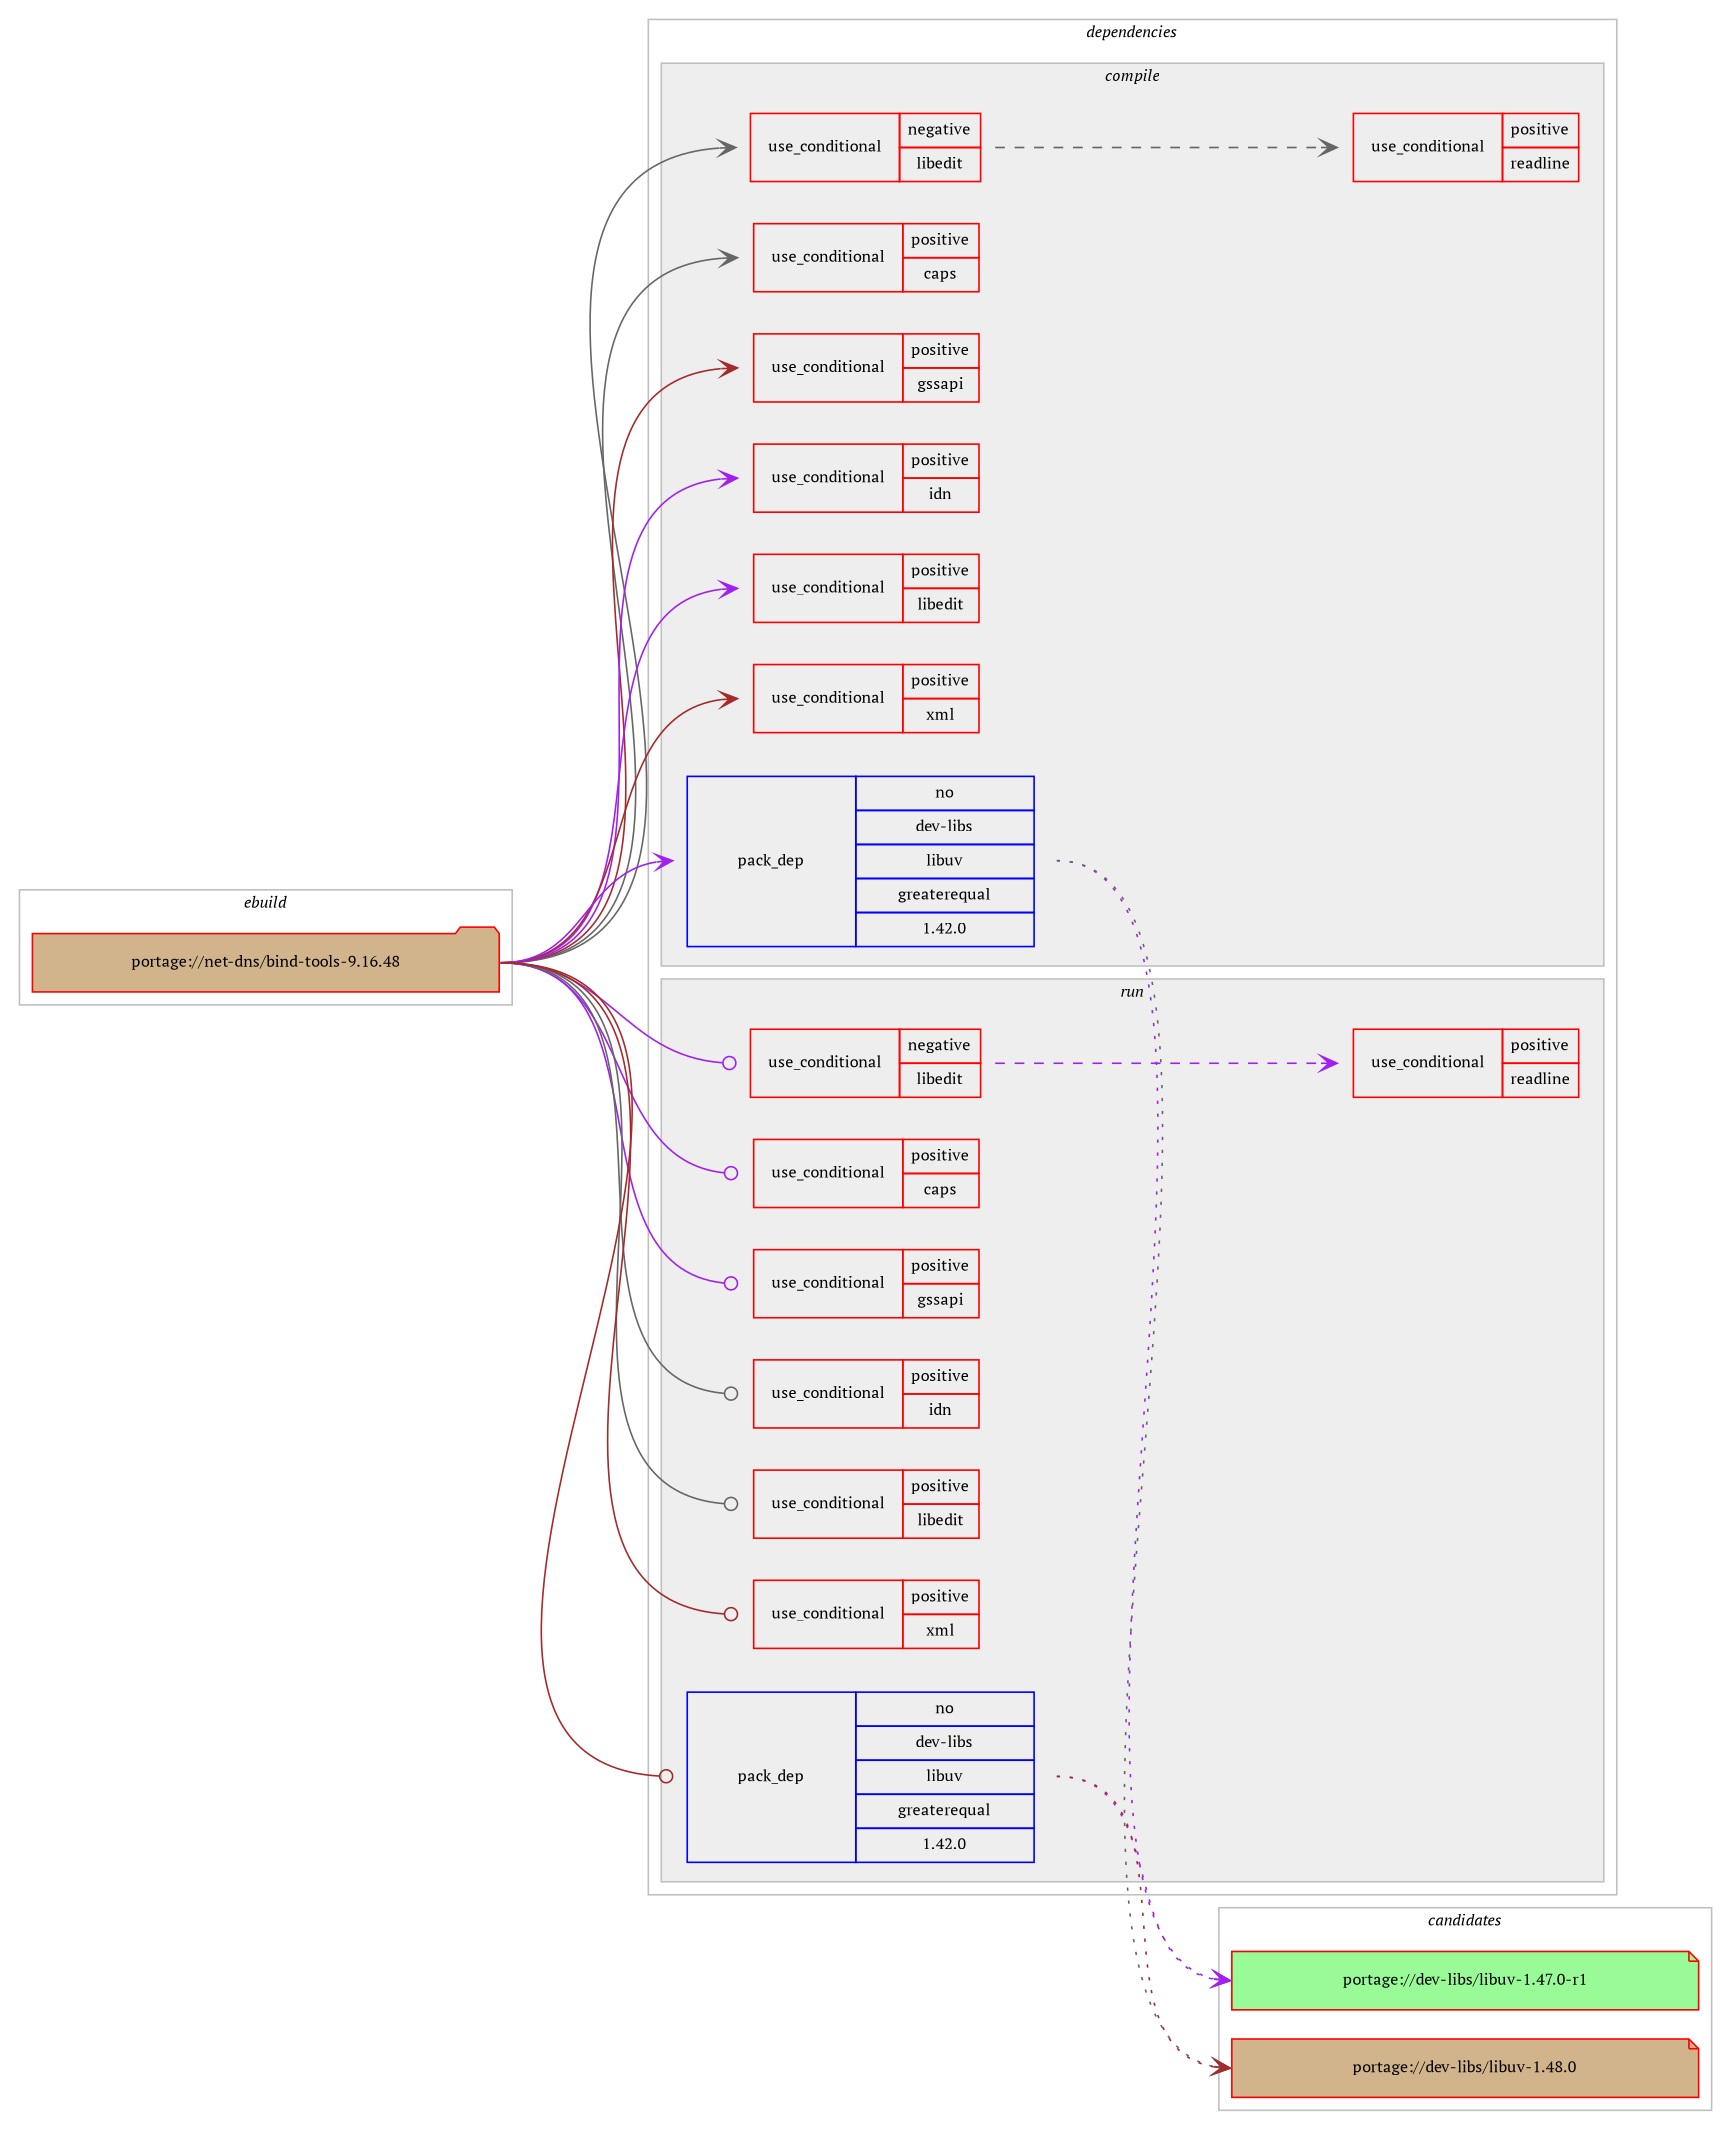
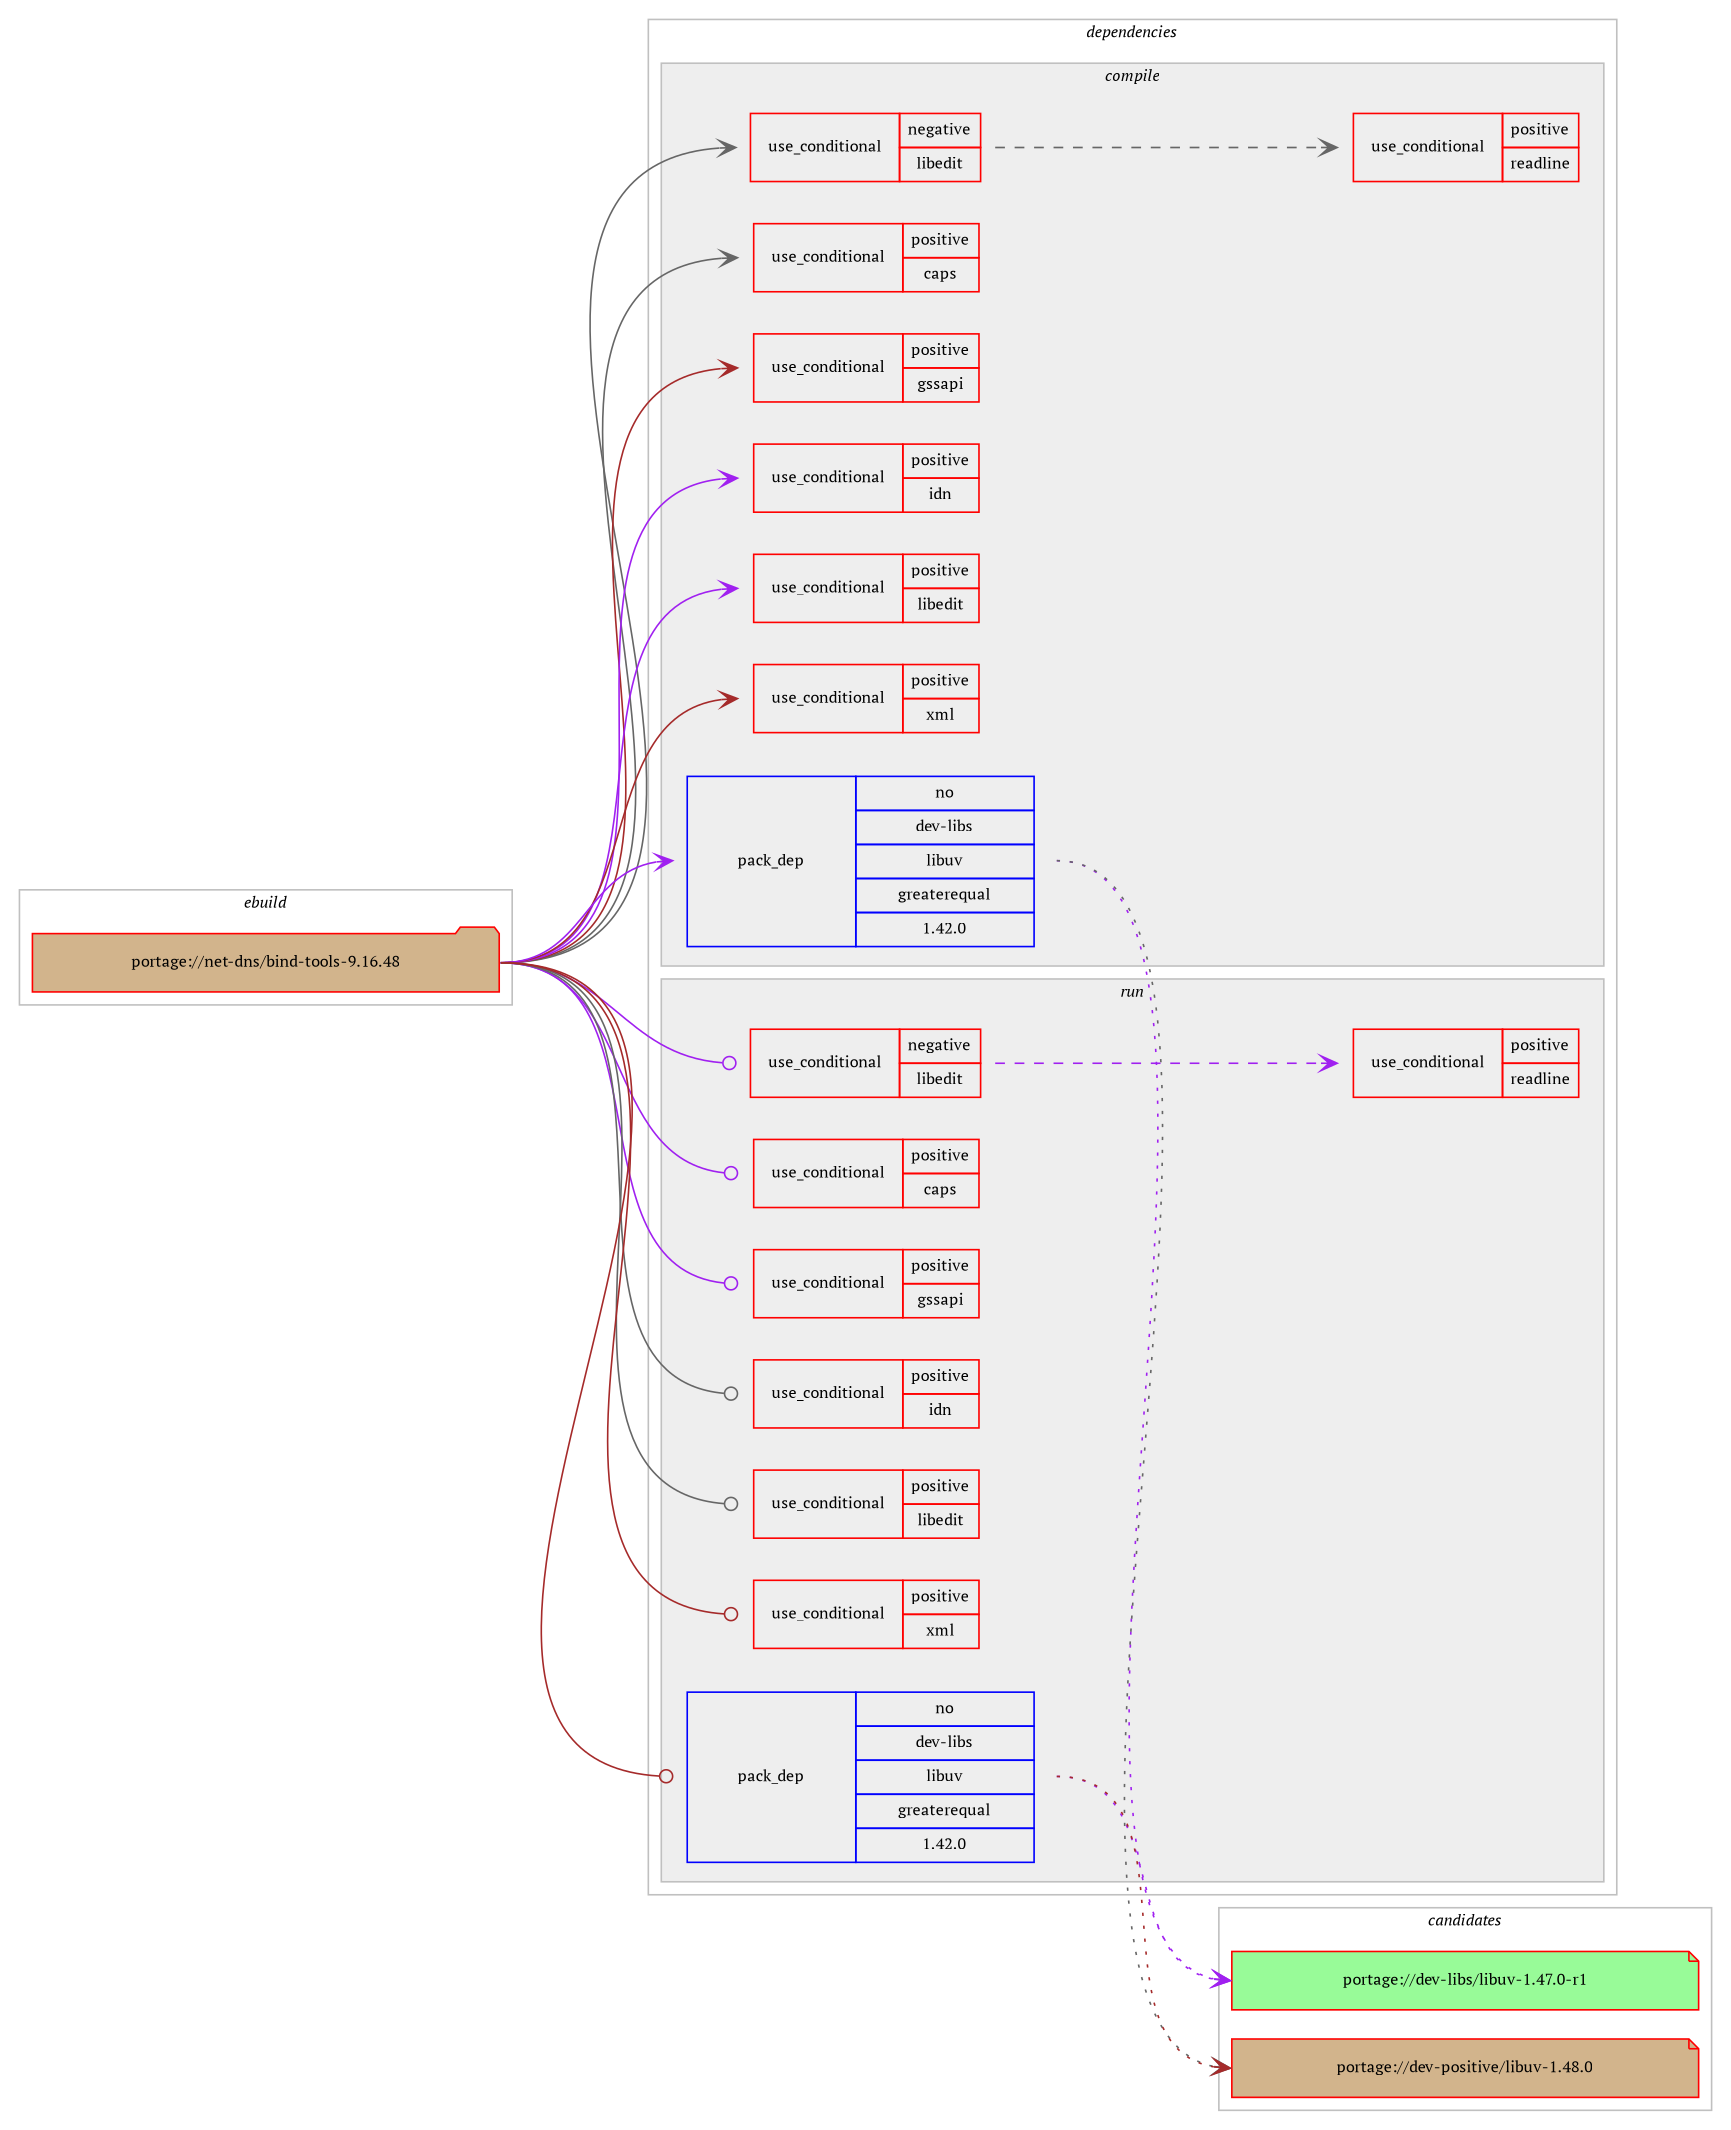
(1465, 2068) -> (1465, 2068)
